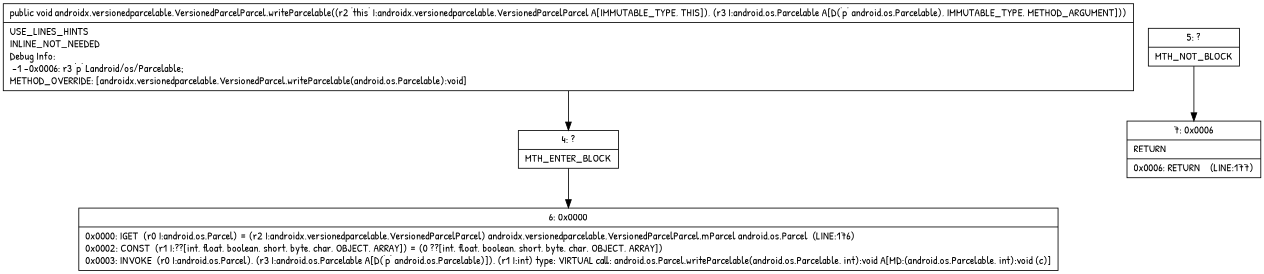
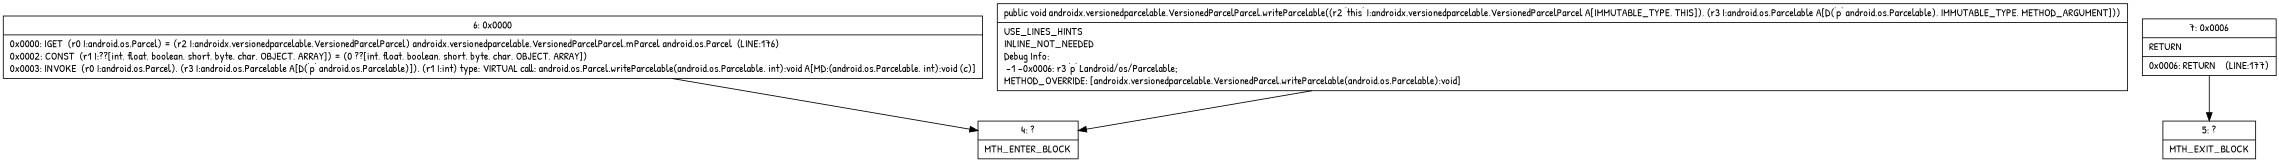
(1194, 56) -> (2209, 149)
(1194, 89) -> (2209, 94)
(568, 184) -> (821, 104)
